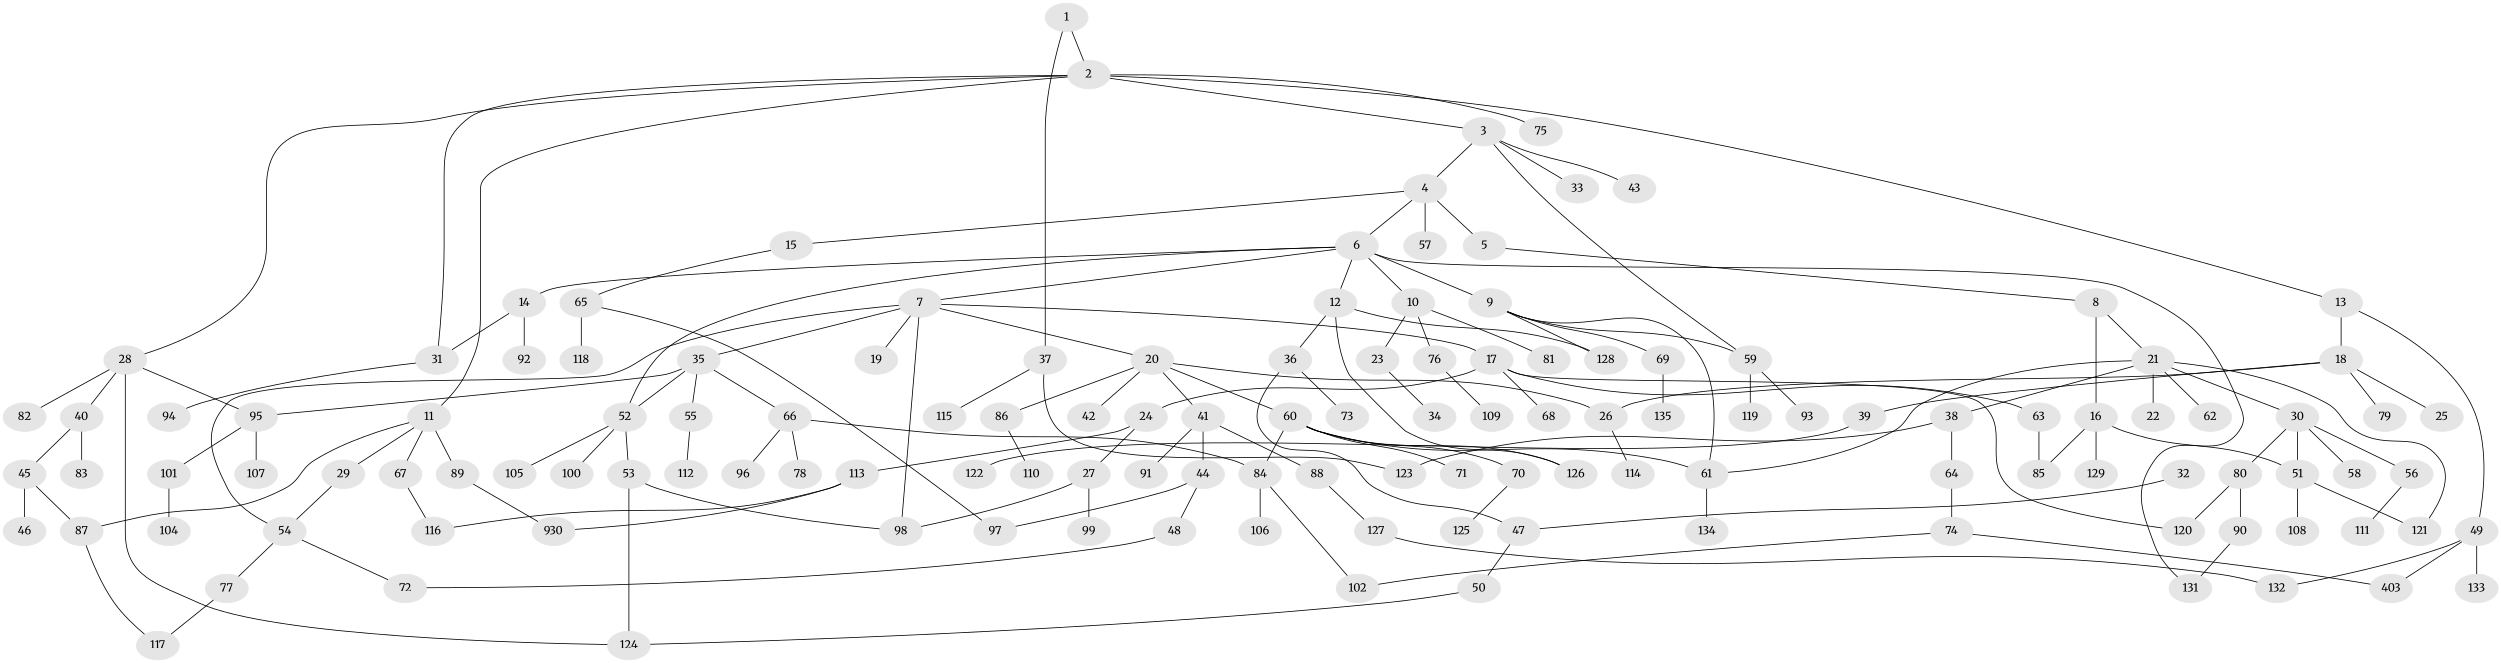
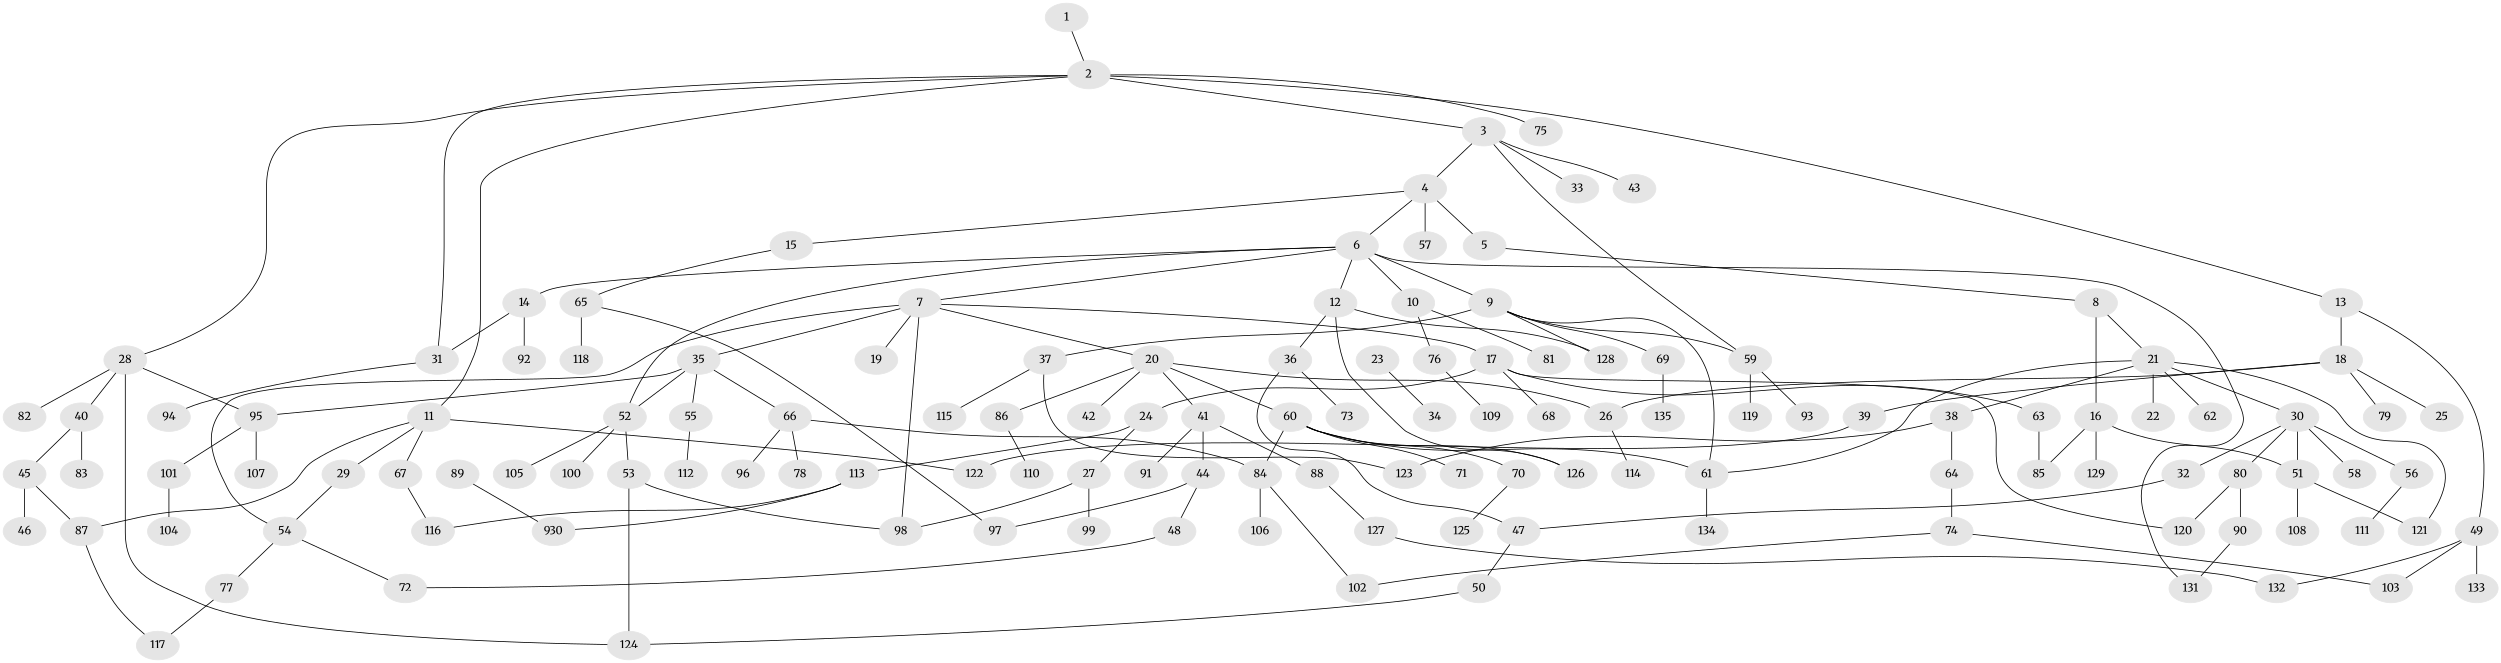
(1045, 188) -> (1269, 335)
(1397, 329) -> none
(443, 446) -> (702, 442)
none -> (2240, 446)
(2391, 588) -> (2391, 588)
